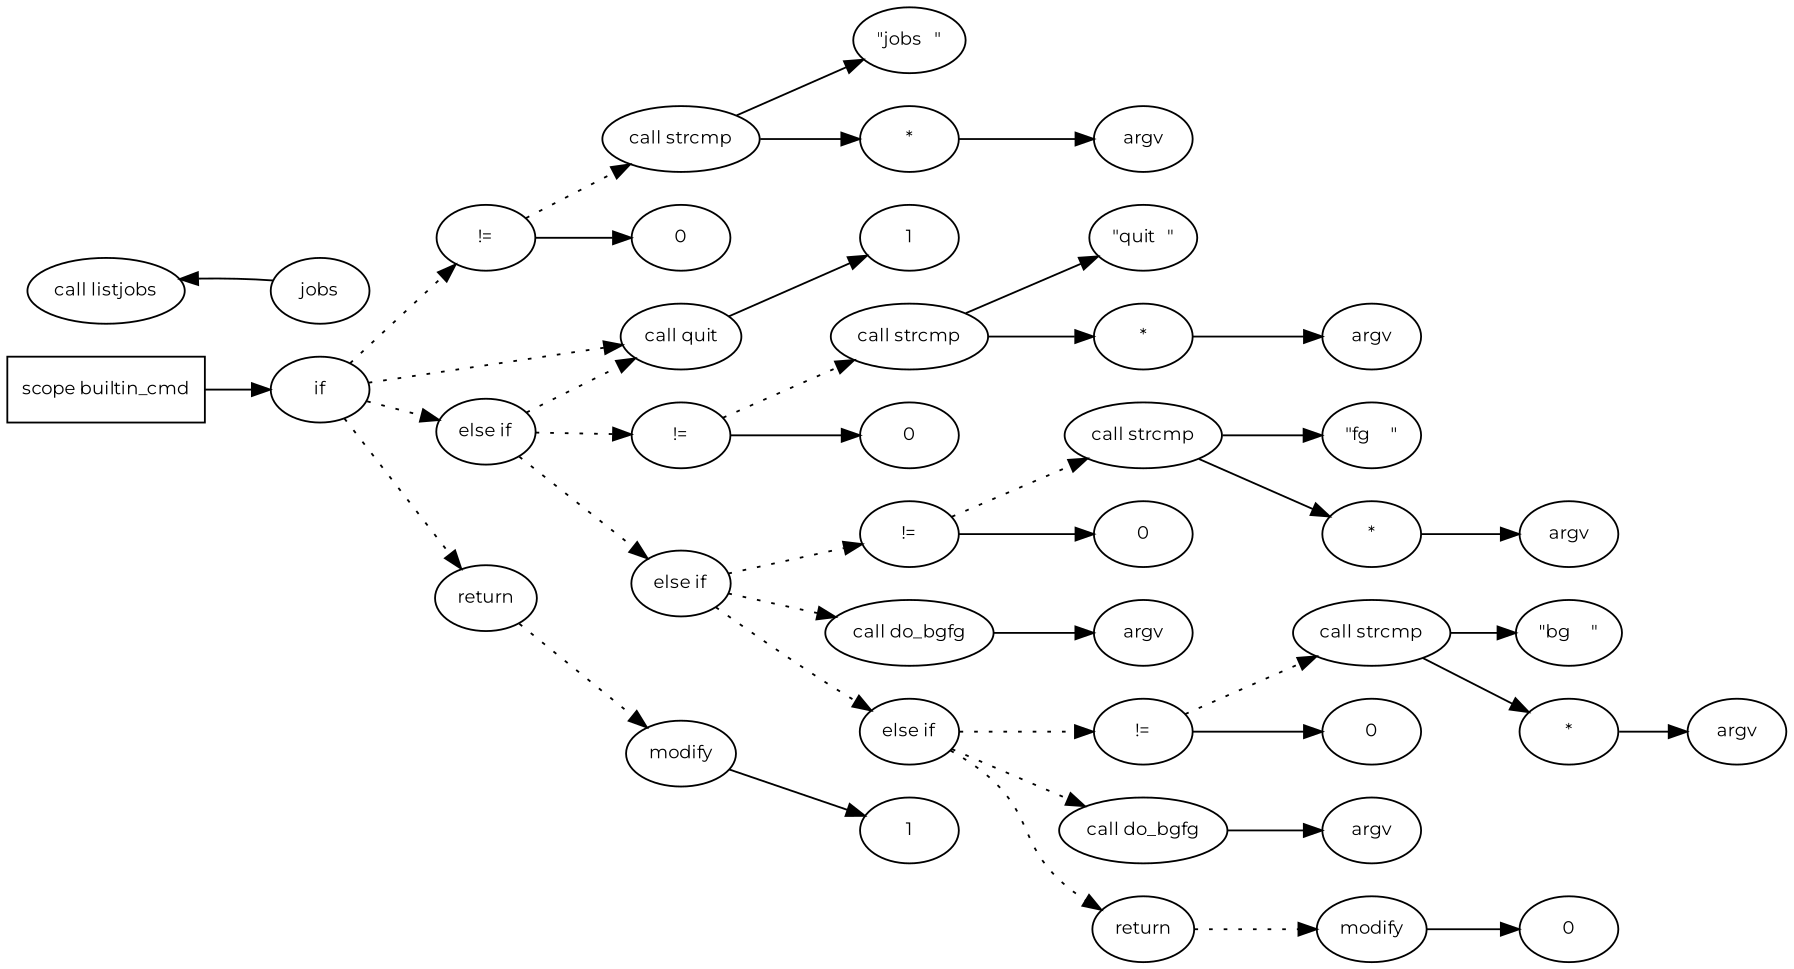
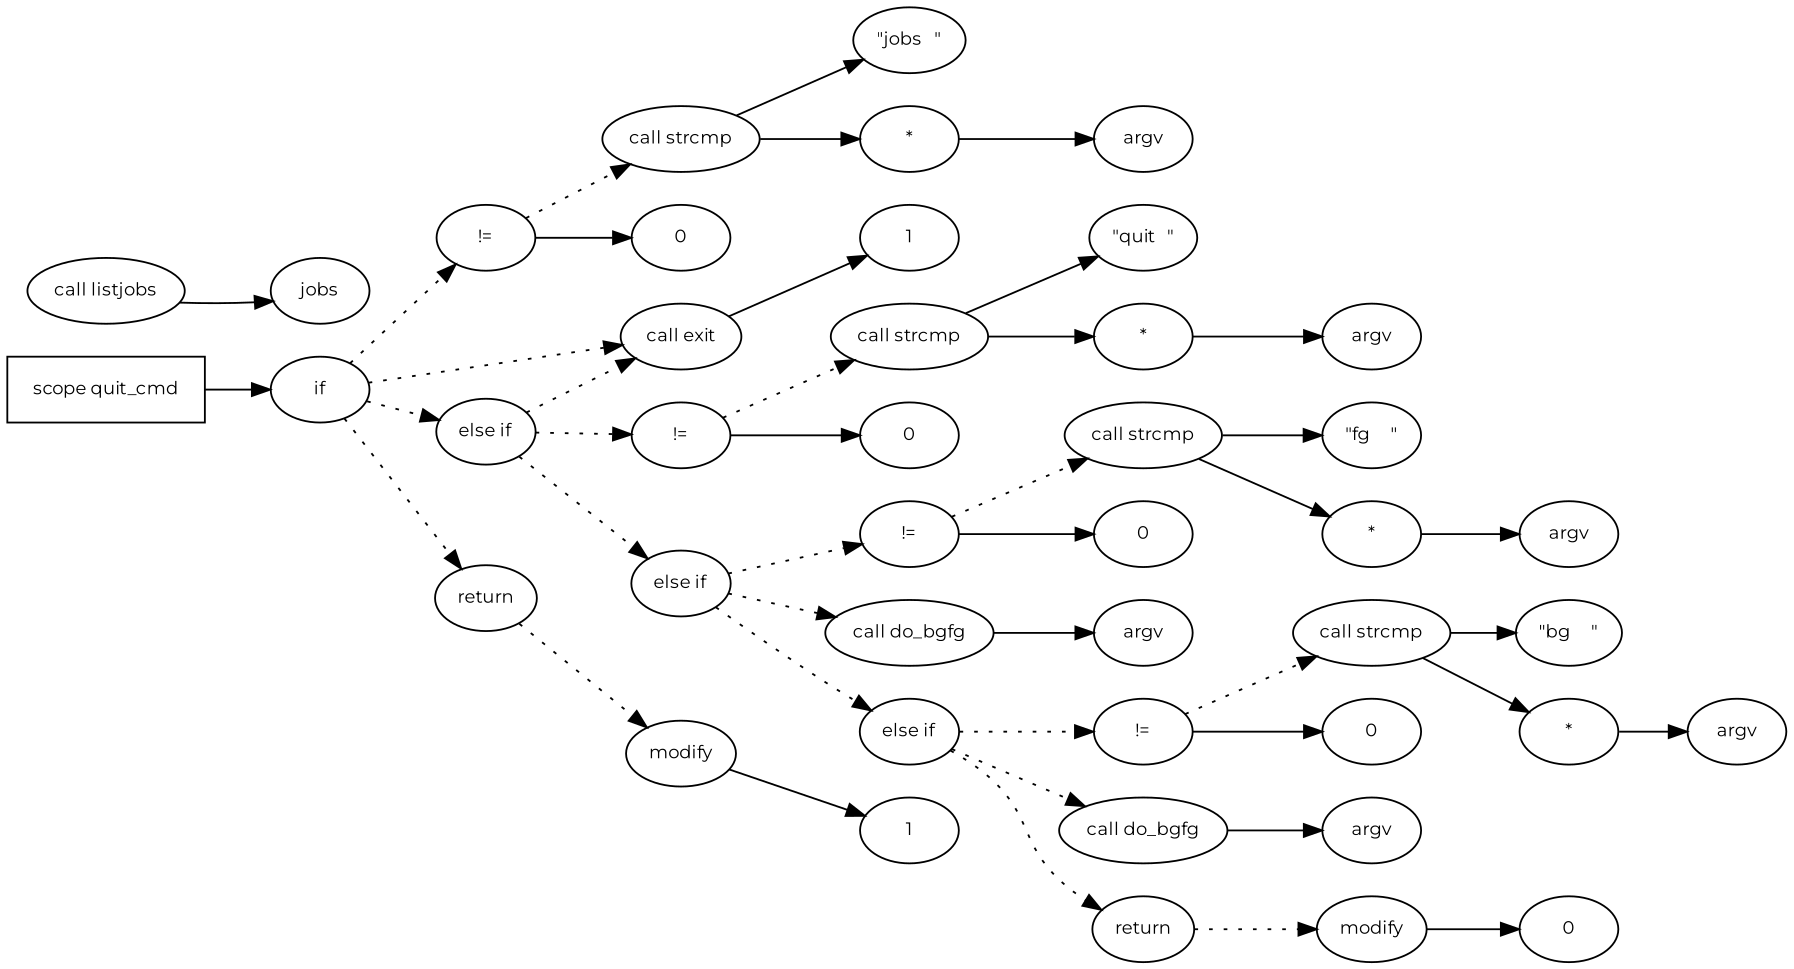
(236, 279) -> (217, 303)
(681, 337) -> (681, 337)
(106, 390) -> (106, 390)
